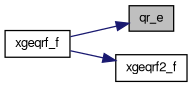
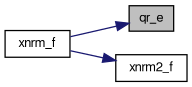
(38, 44) -> (38, 44)
(151, 68) -> (151, 68)
